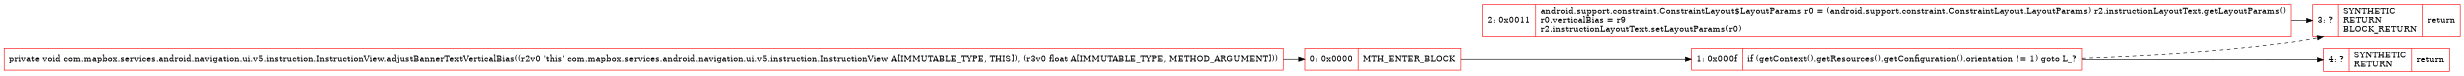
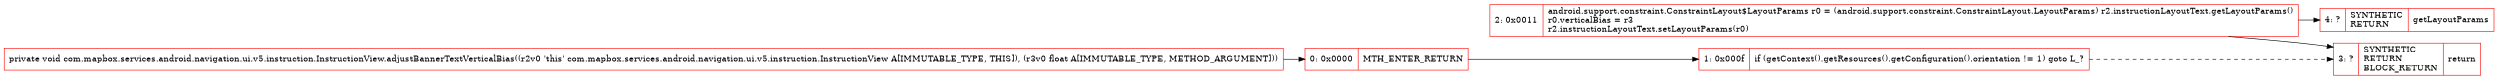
(1584, 20) -> (1591, 20)
(1410, 59) -> (1413, 59)
(2200, 60) -> (2306, 20)
(2431, 60) -> (2451, 20)
